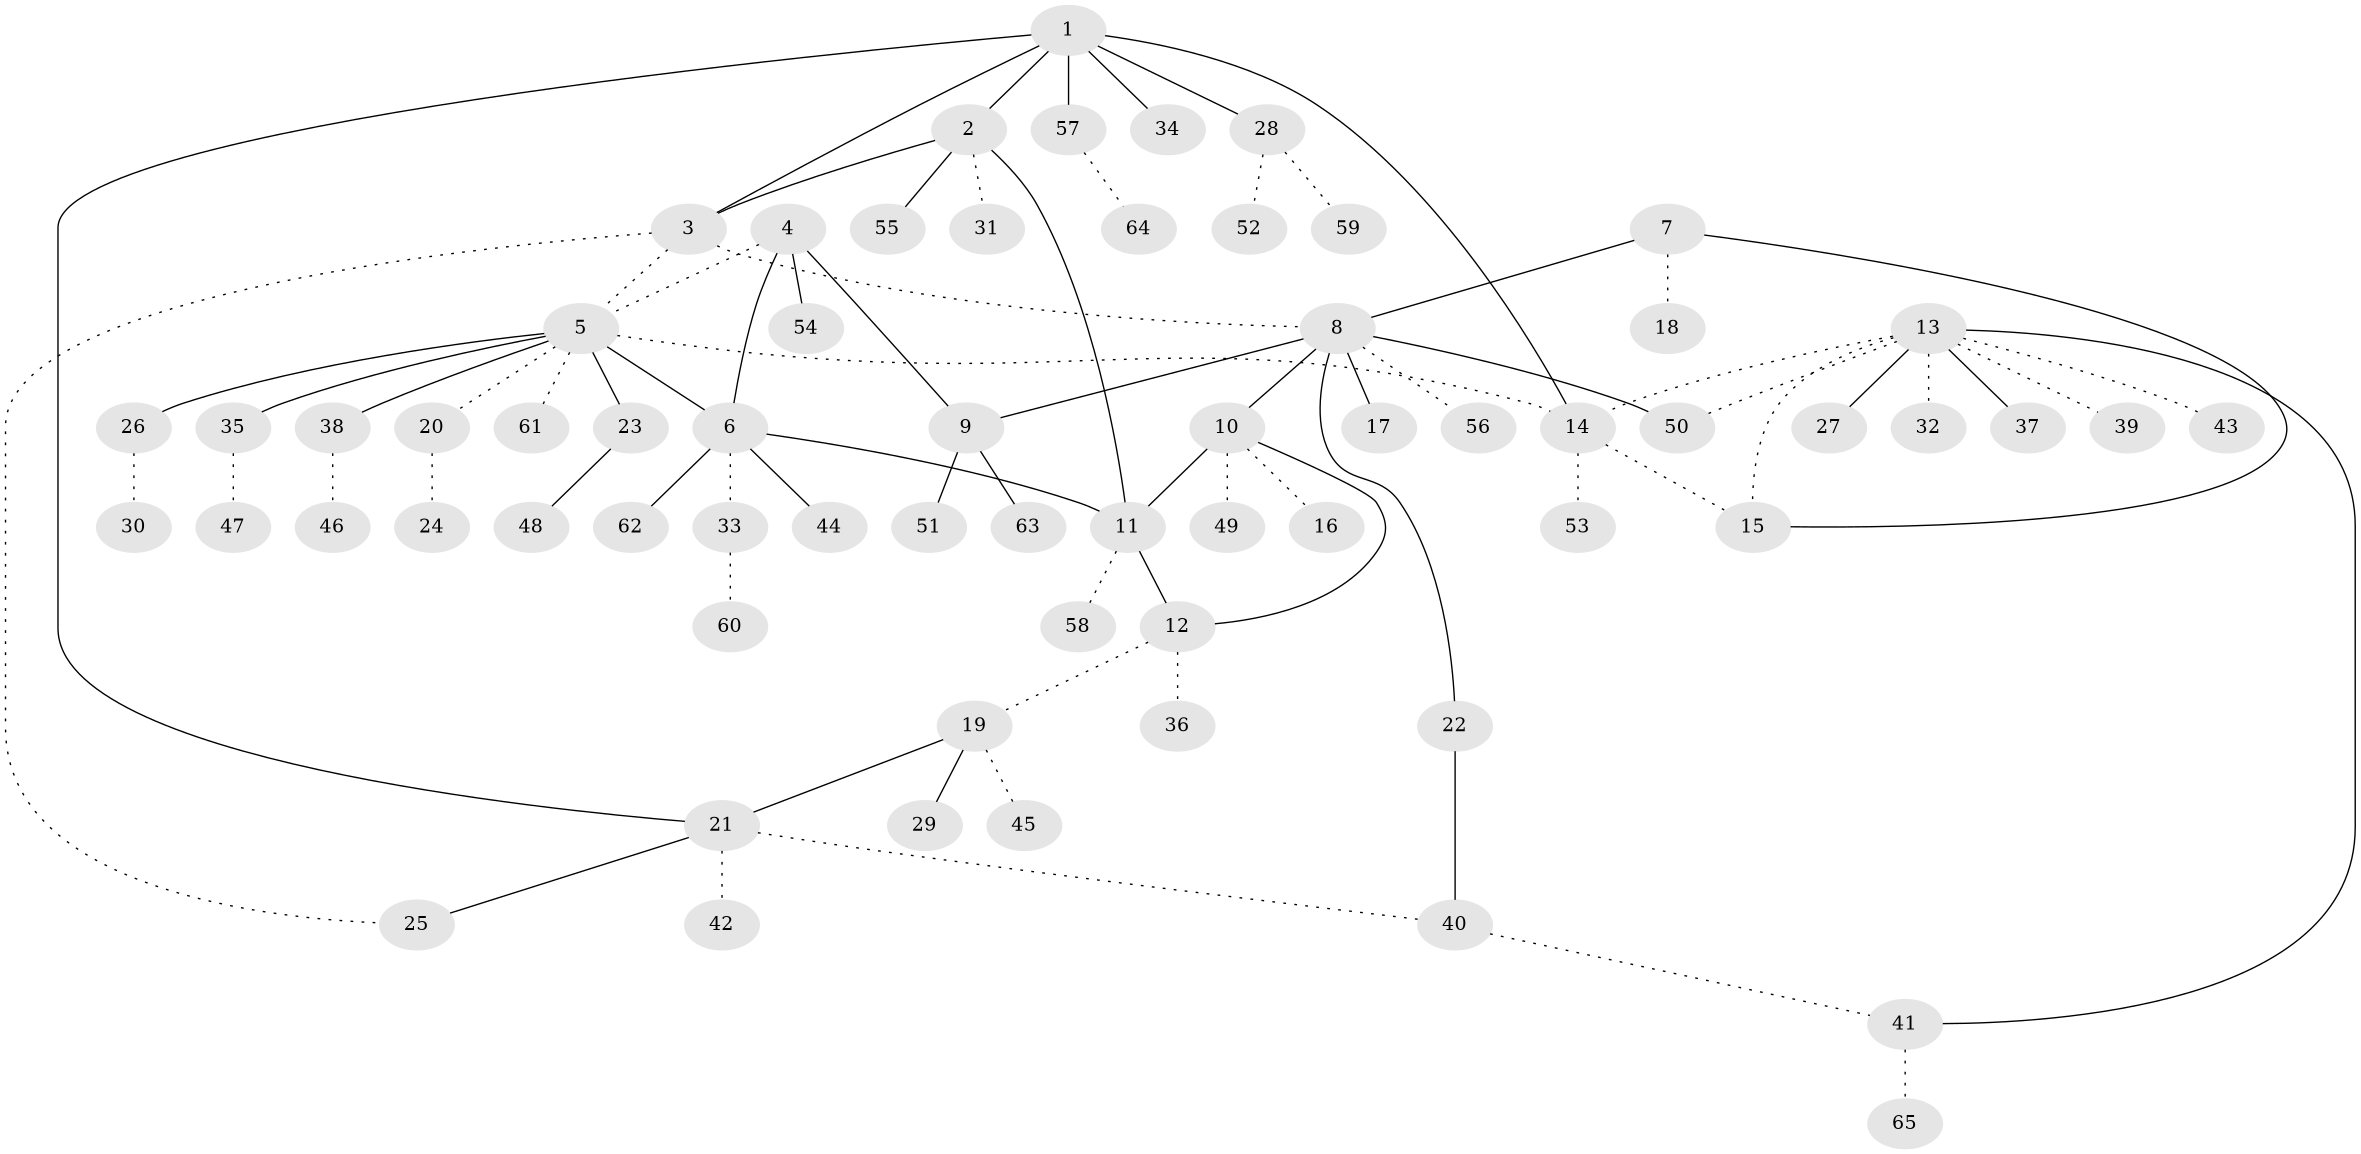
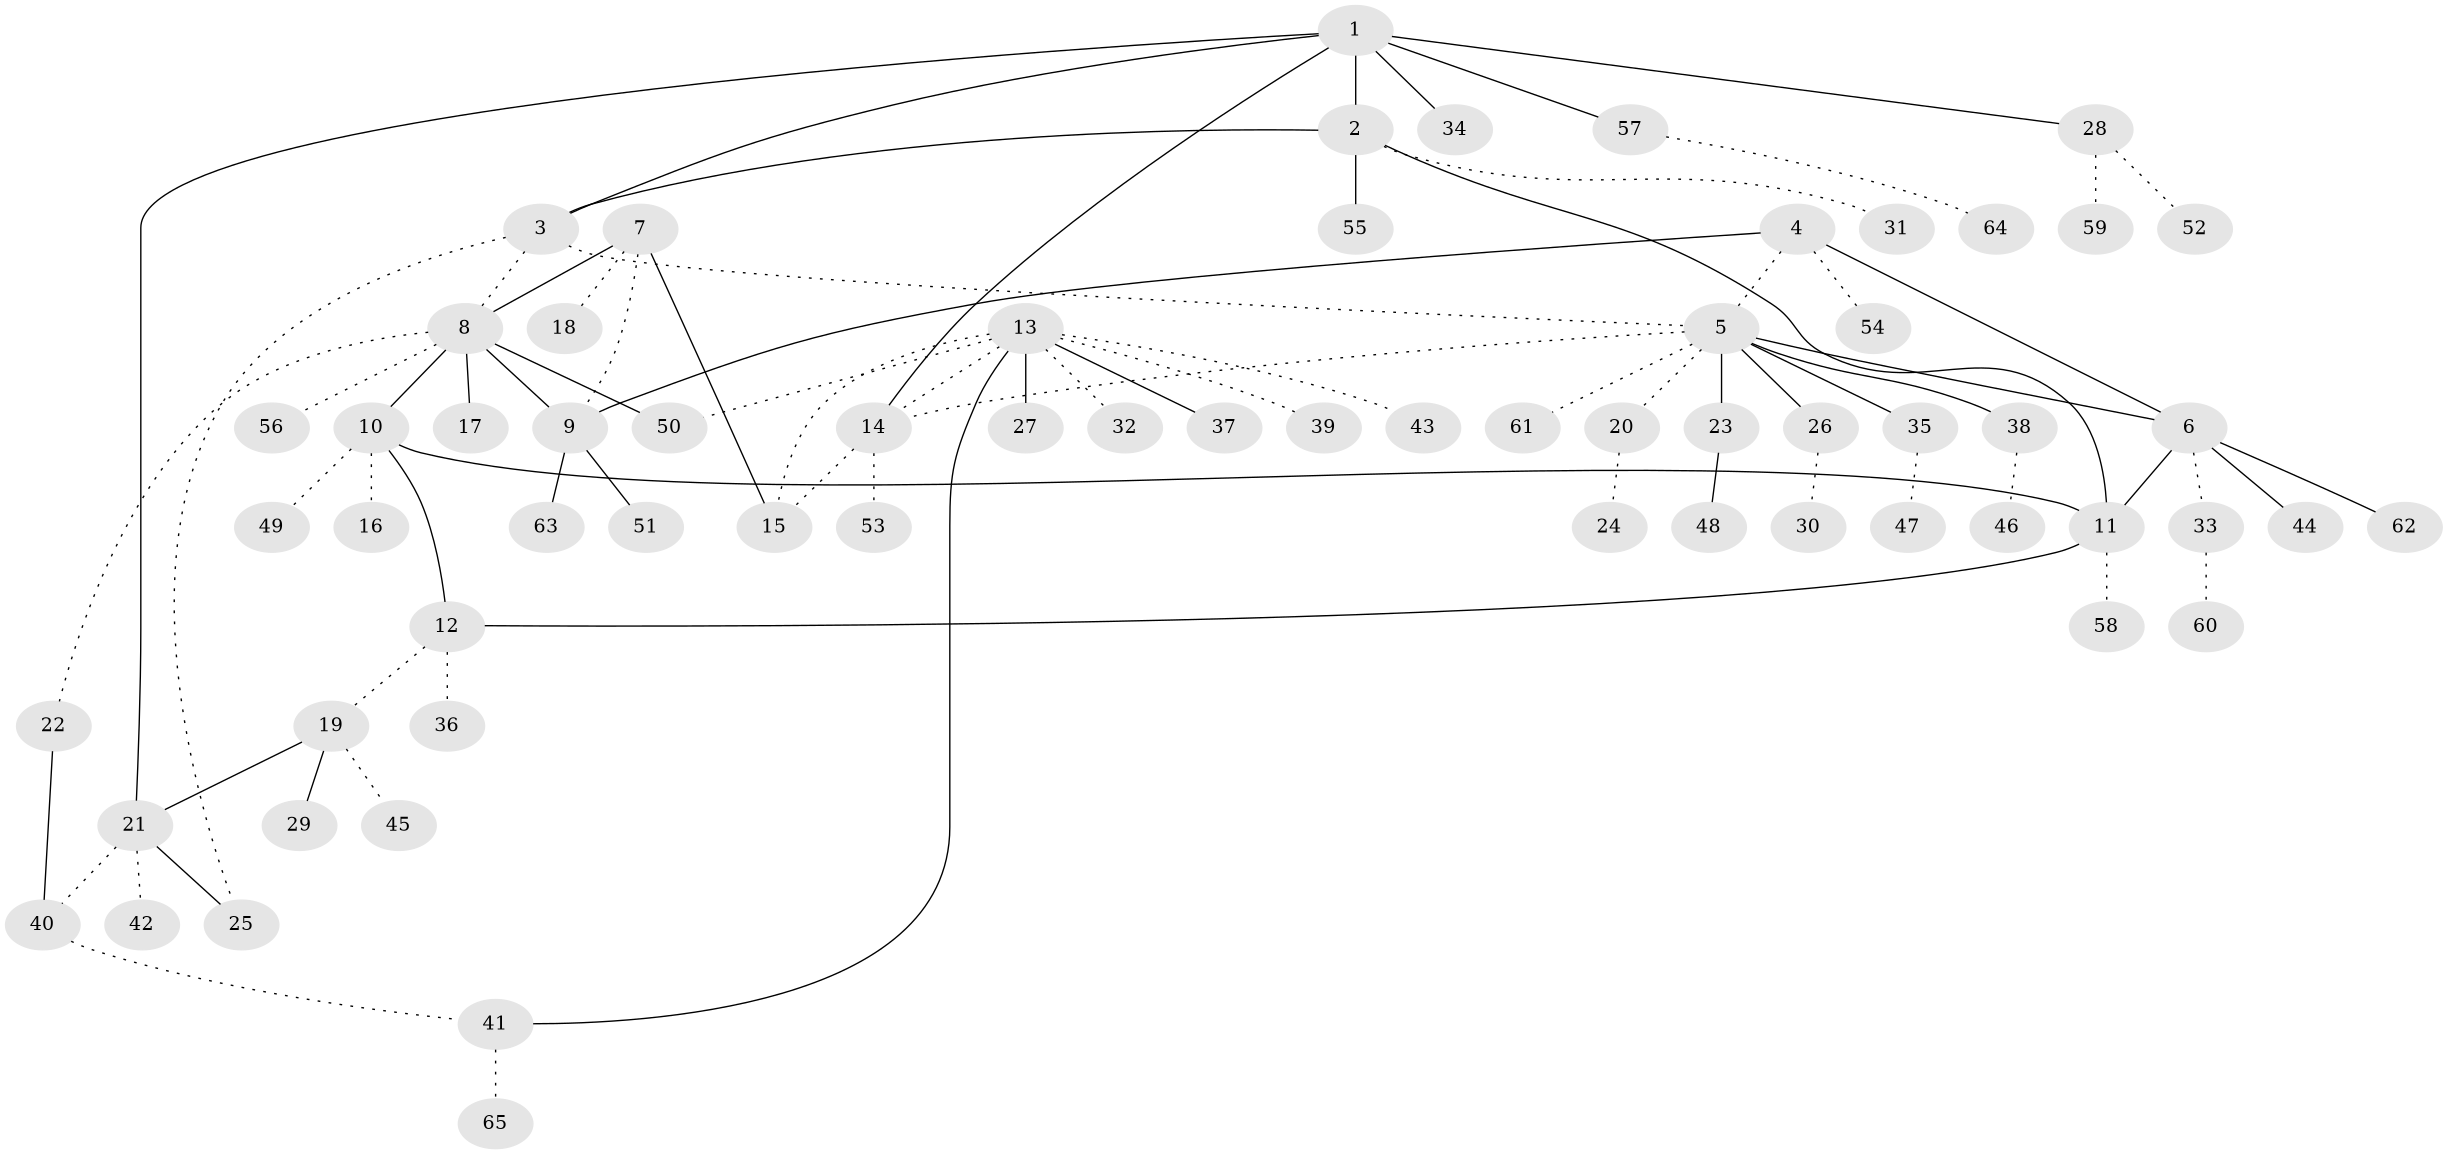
(797, 279) -> (1835, 279)
none -> (621, 333)
(1404, 510) -> (179, 448)
